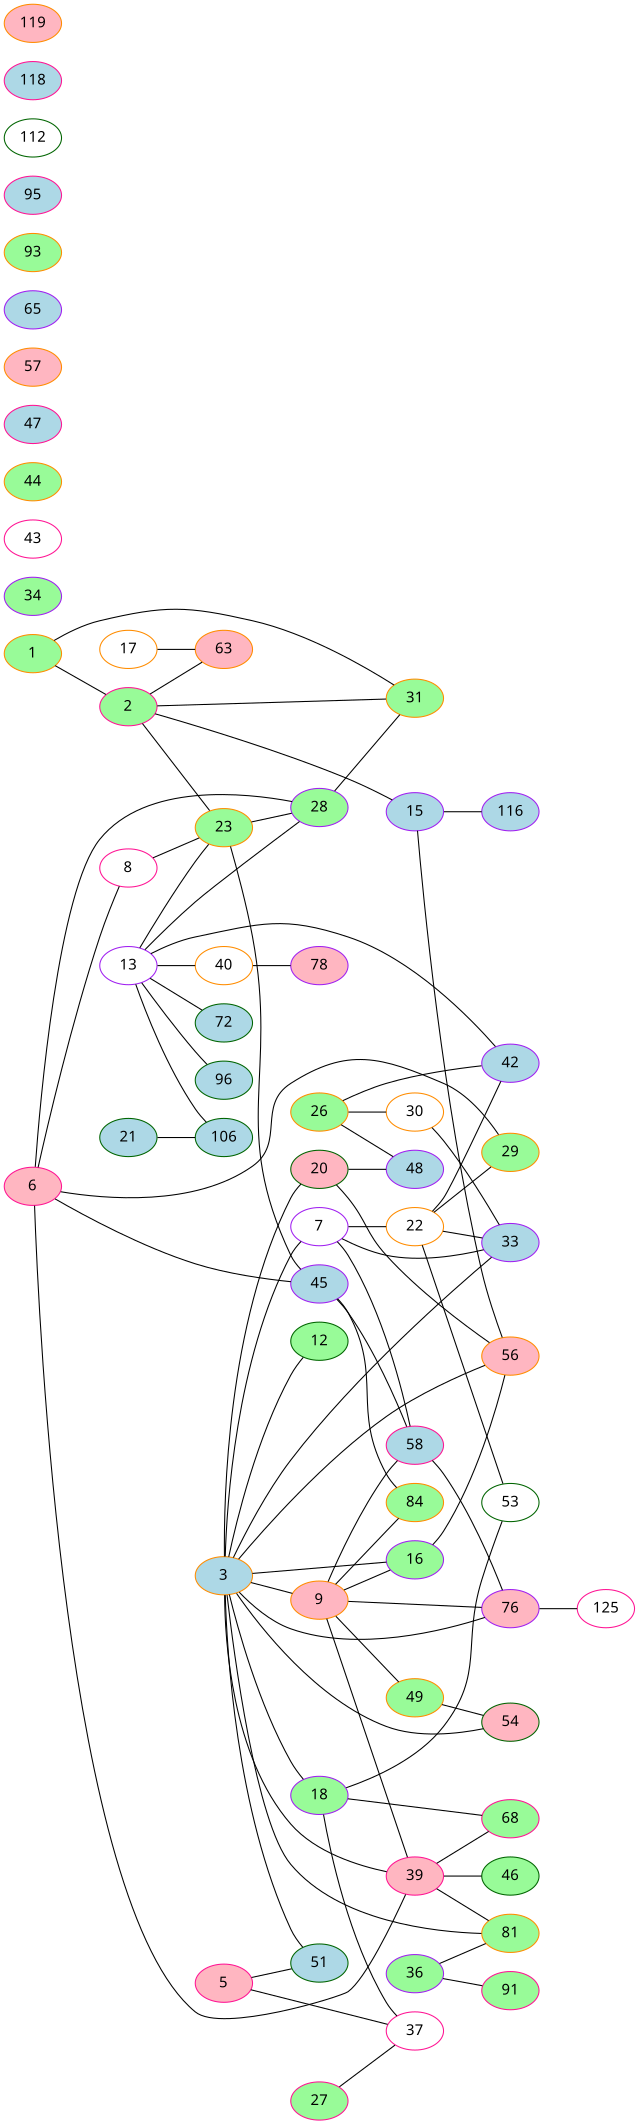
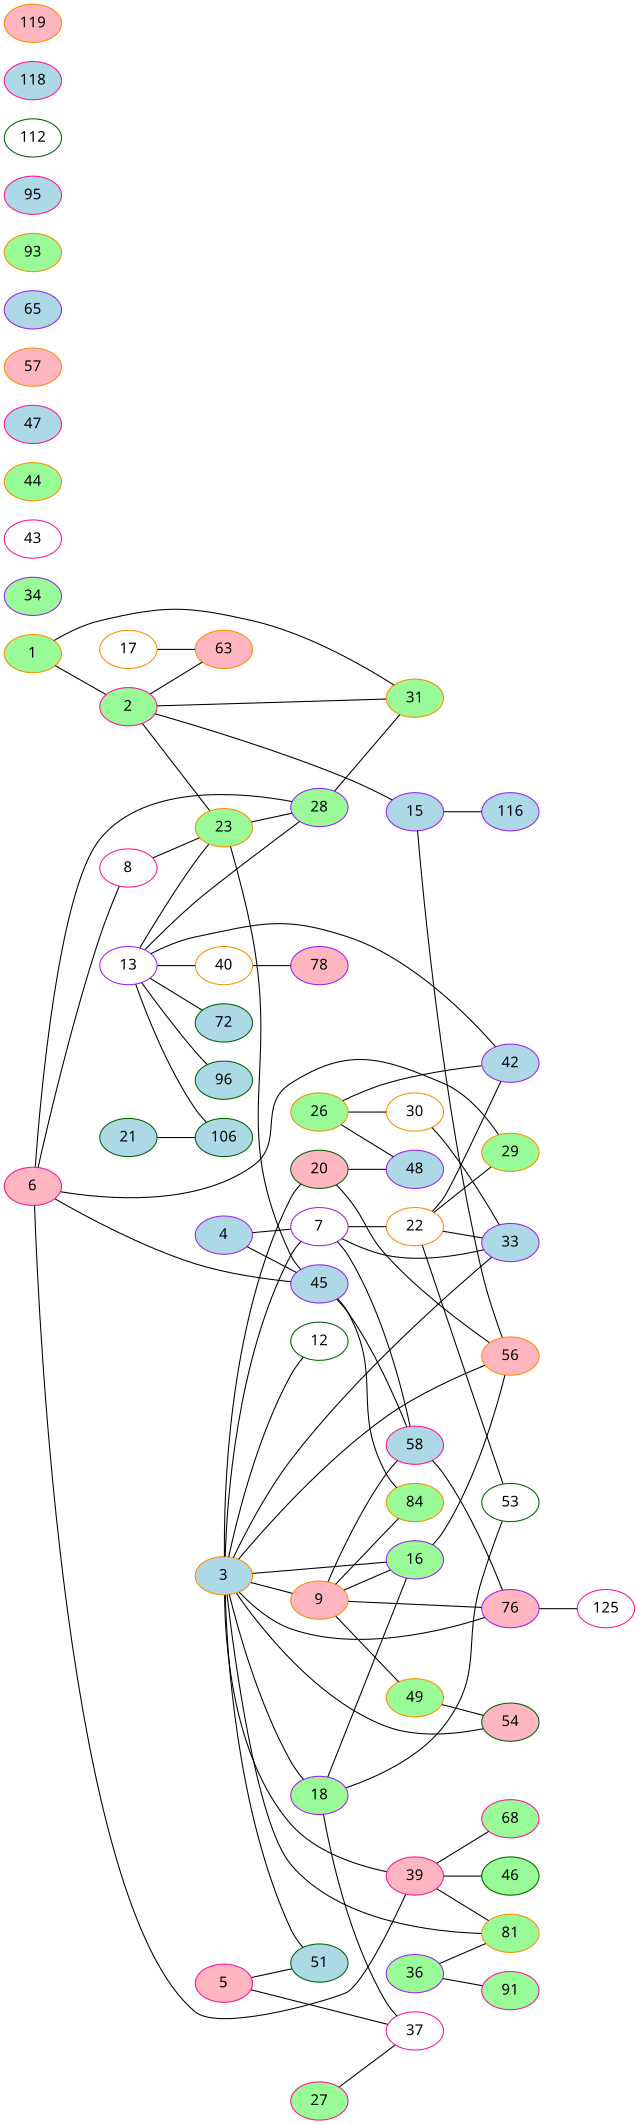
none -> (224, 1235)
(319, 1341) -> (319, 1341)
(367, 1738) -> none
(415, 1807) -> (367, 1678)
